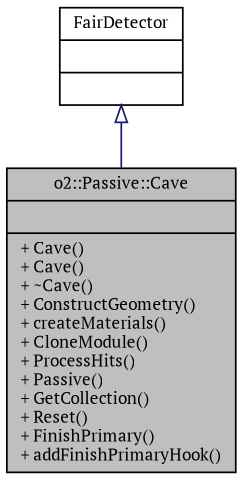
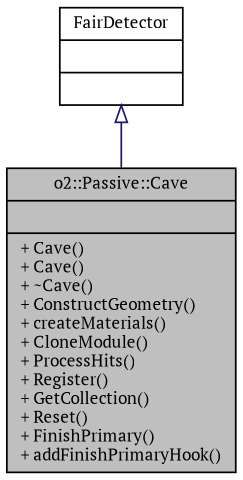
(62, 380) -> (65, 380)
